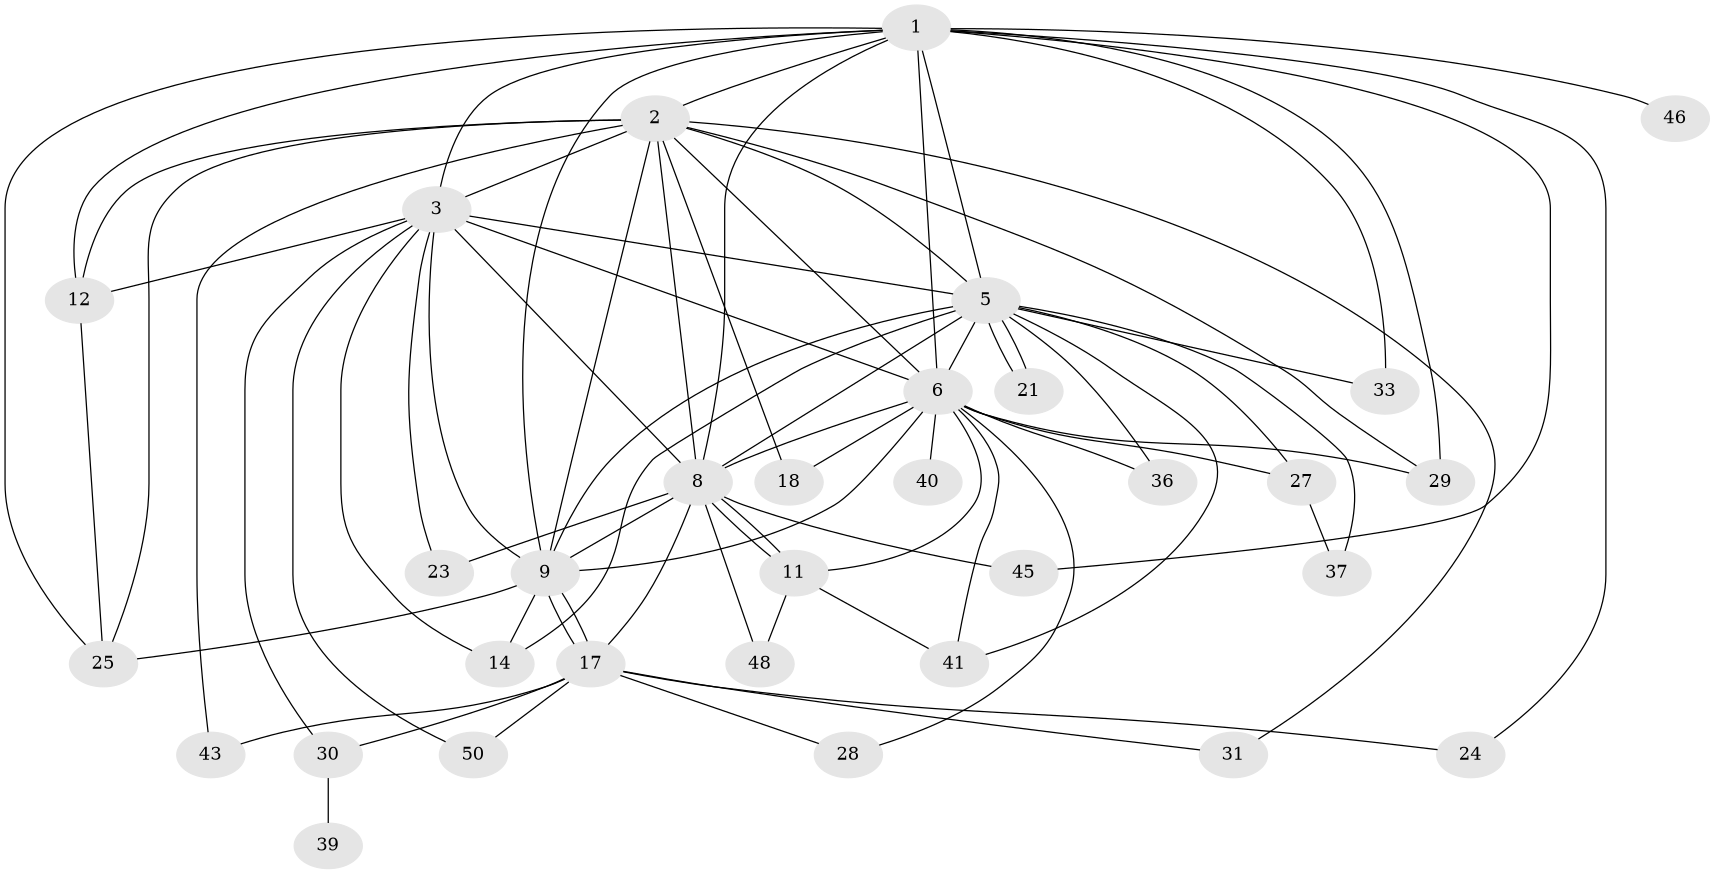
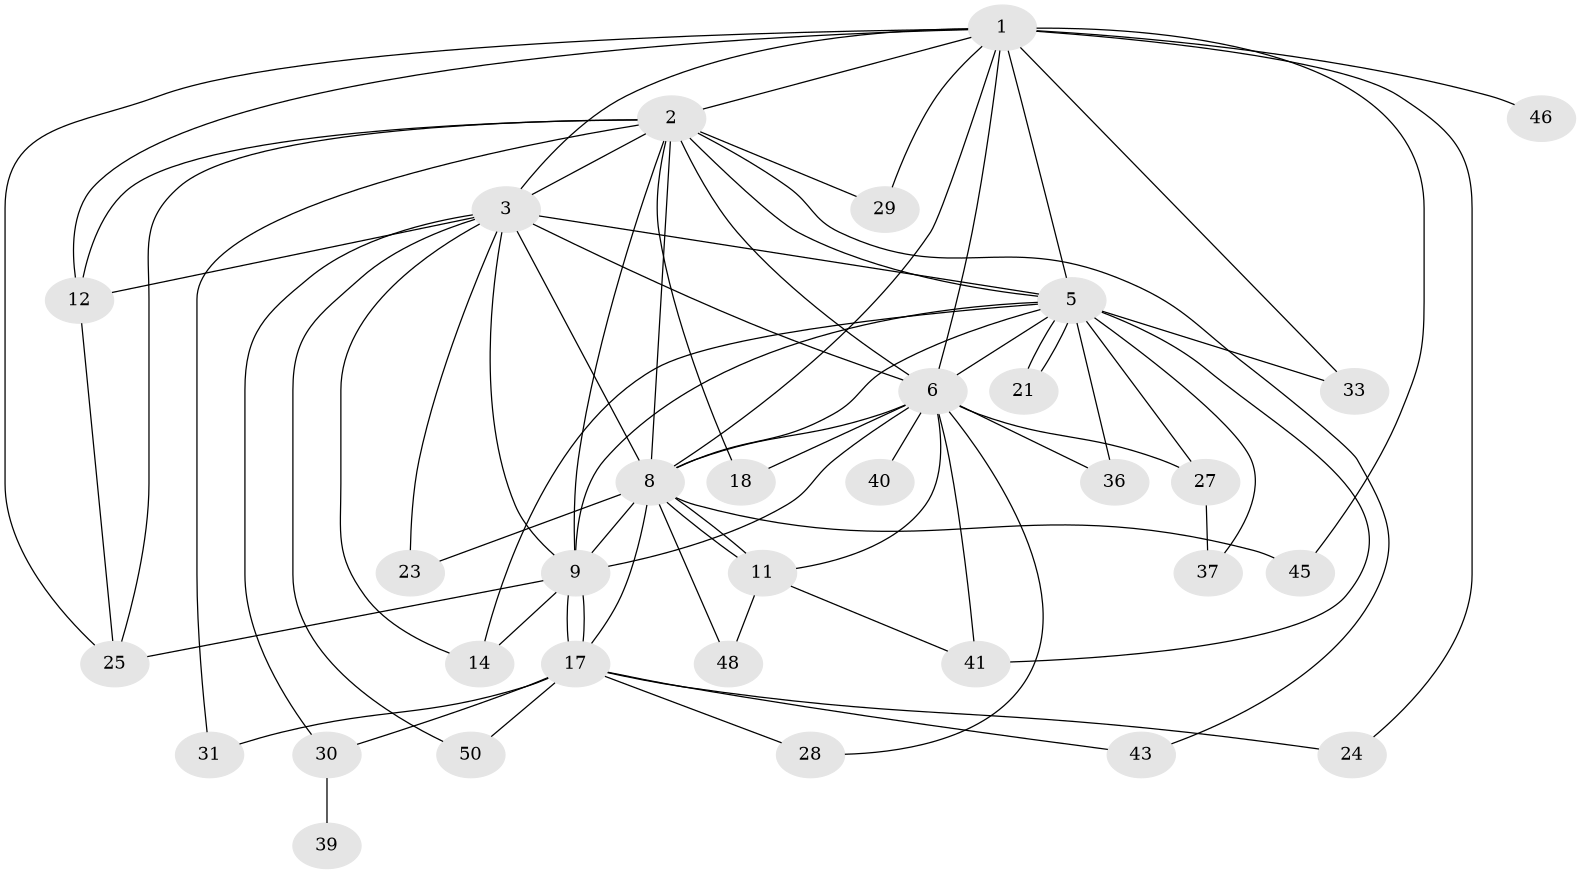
(560, 177) -> none
(1186, 444) -> none
